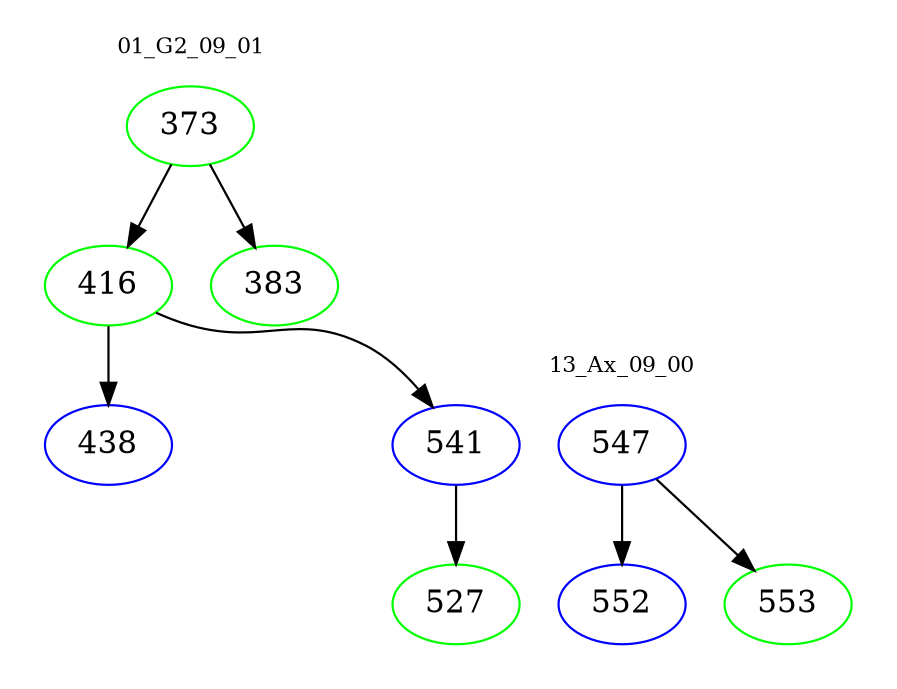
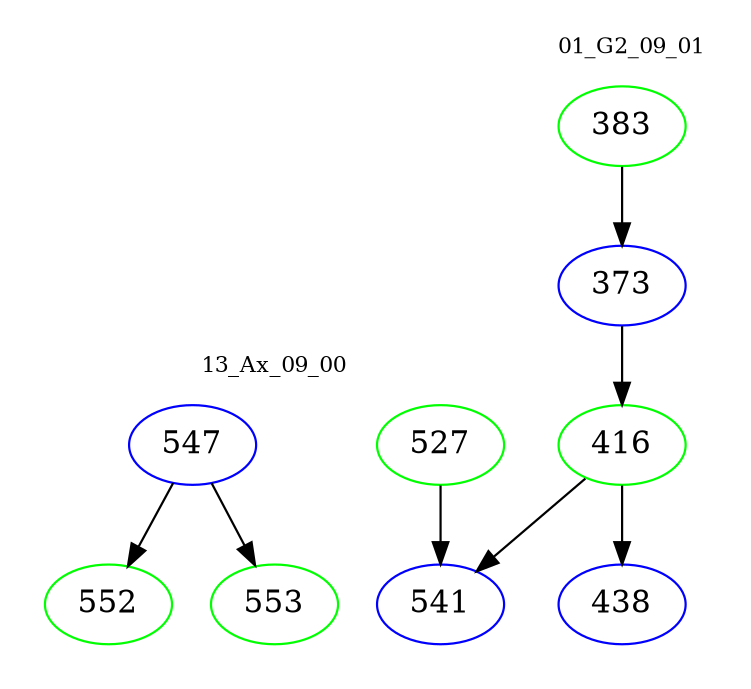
(190, 126) -> (622, 286)
(227, 196) -> (622, 195)
(456, 514) -> (441, 514)
(622, 604) -> (108, 604)
